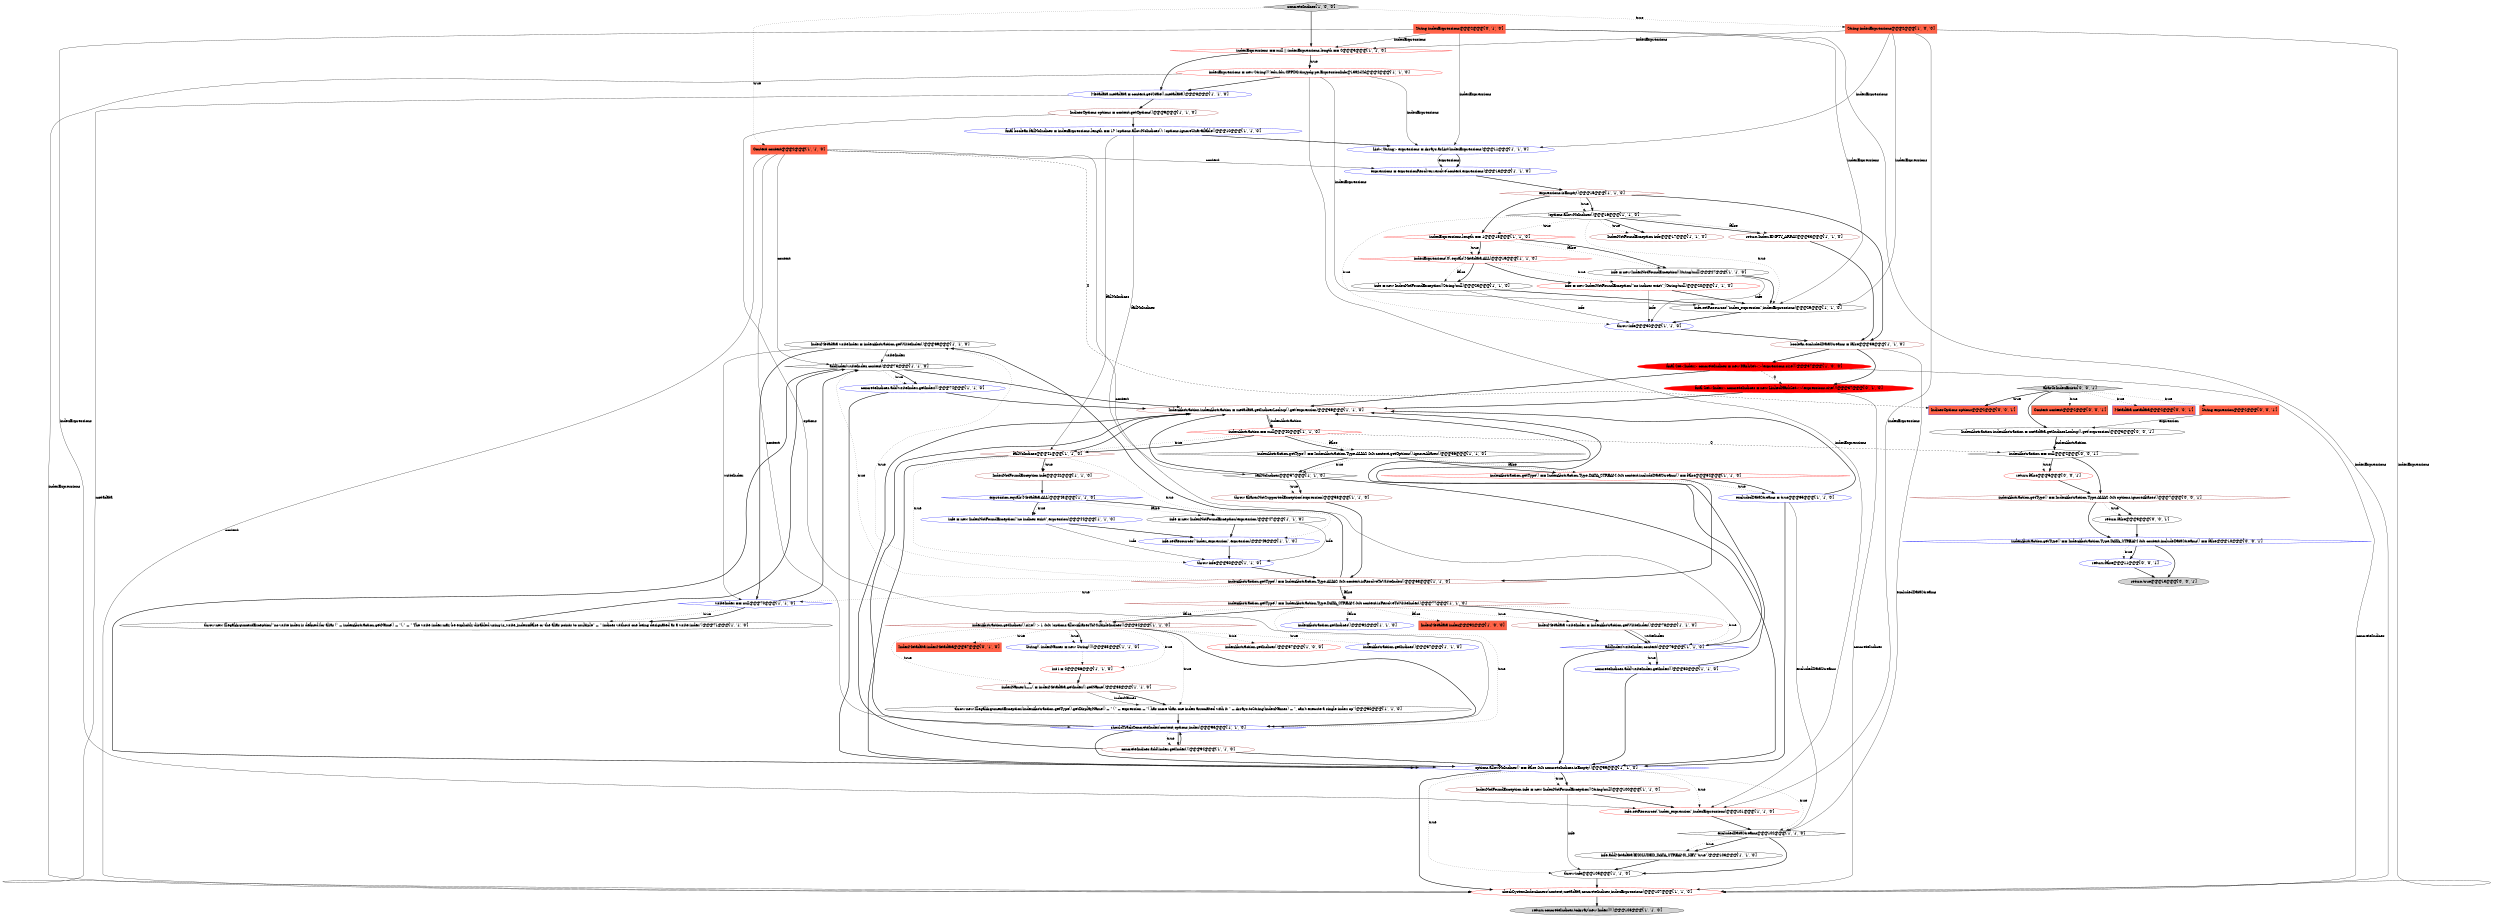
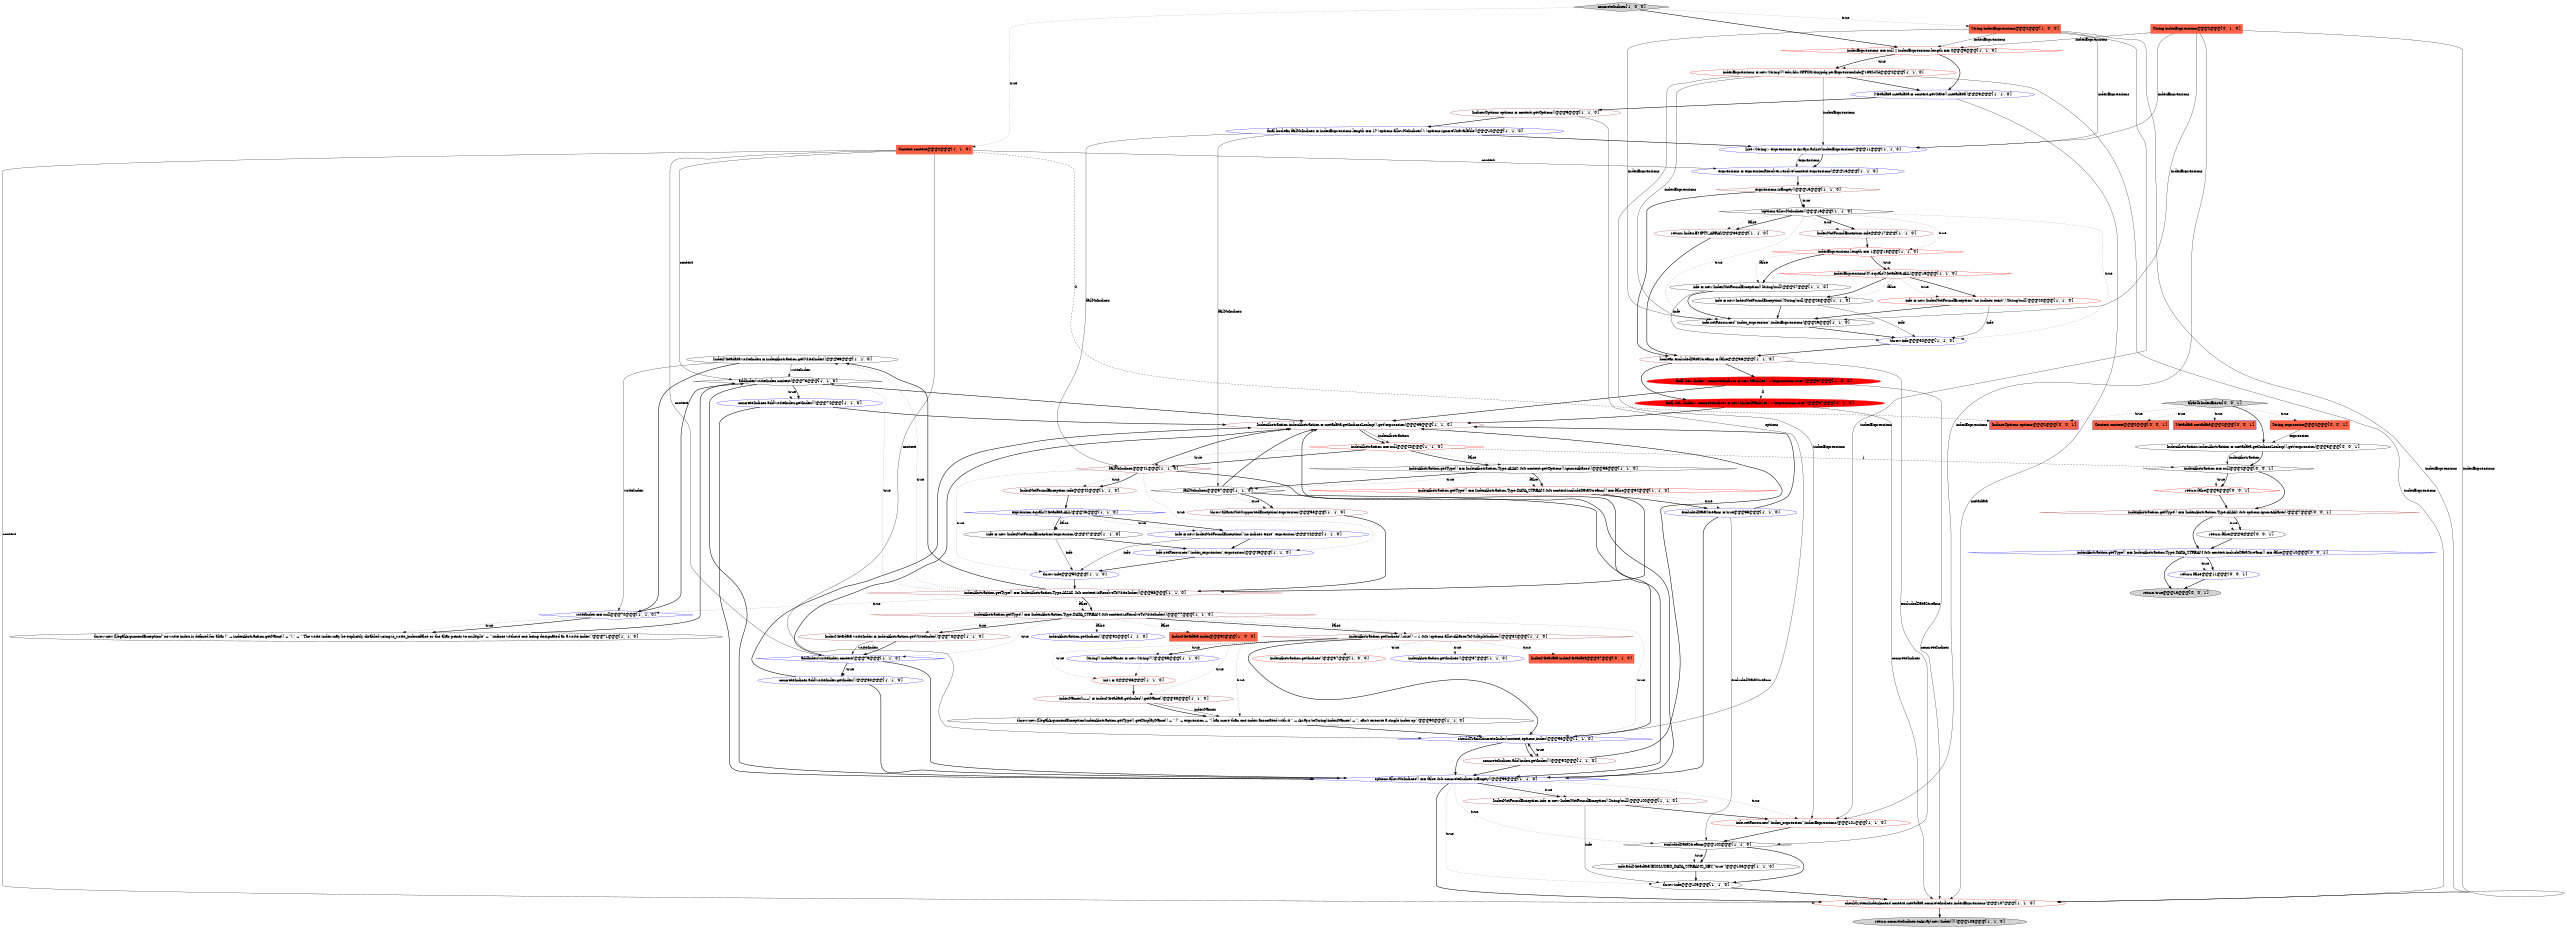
(1513, 206) -> (1867, 241)
(2018, 396) -> (2133, 413)
(1712, 443) -> (1864, 458)
(2048, 476) -> (2217, 491)
